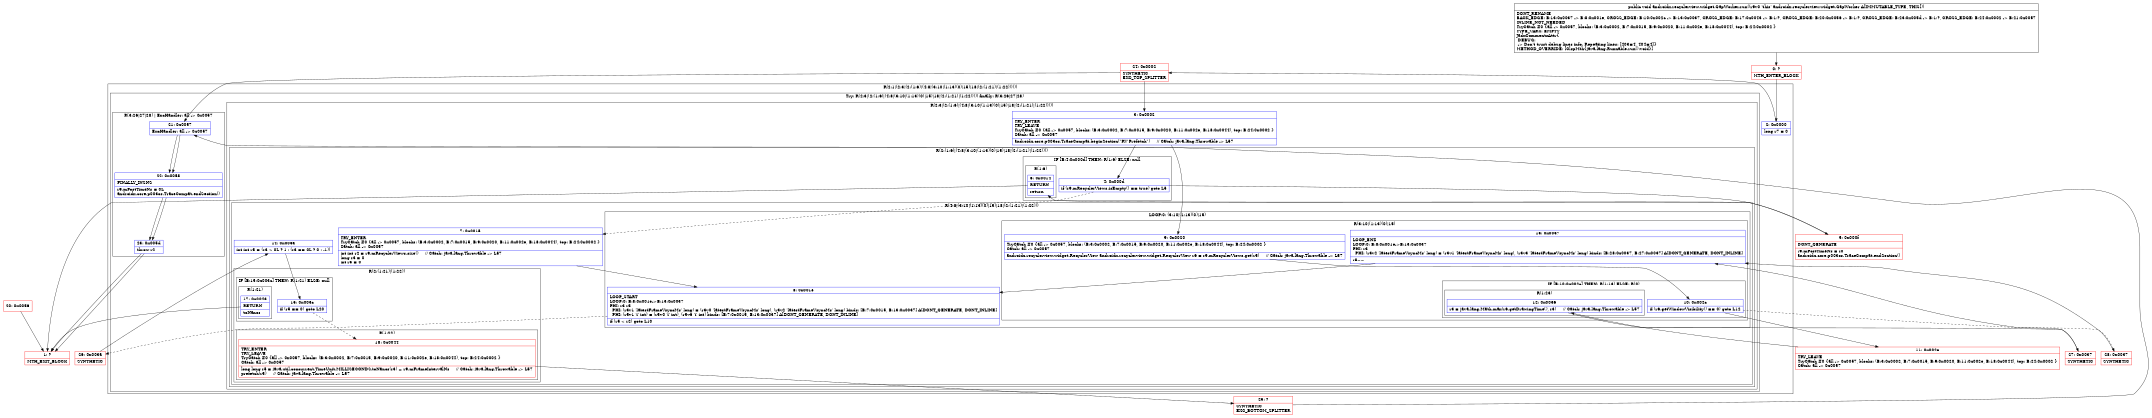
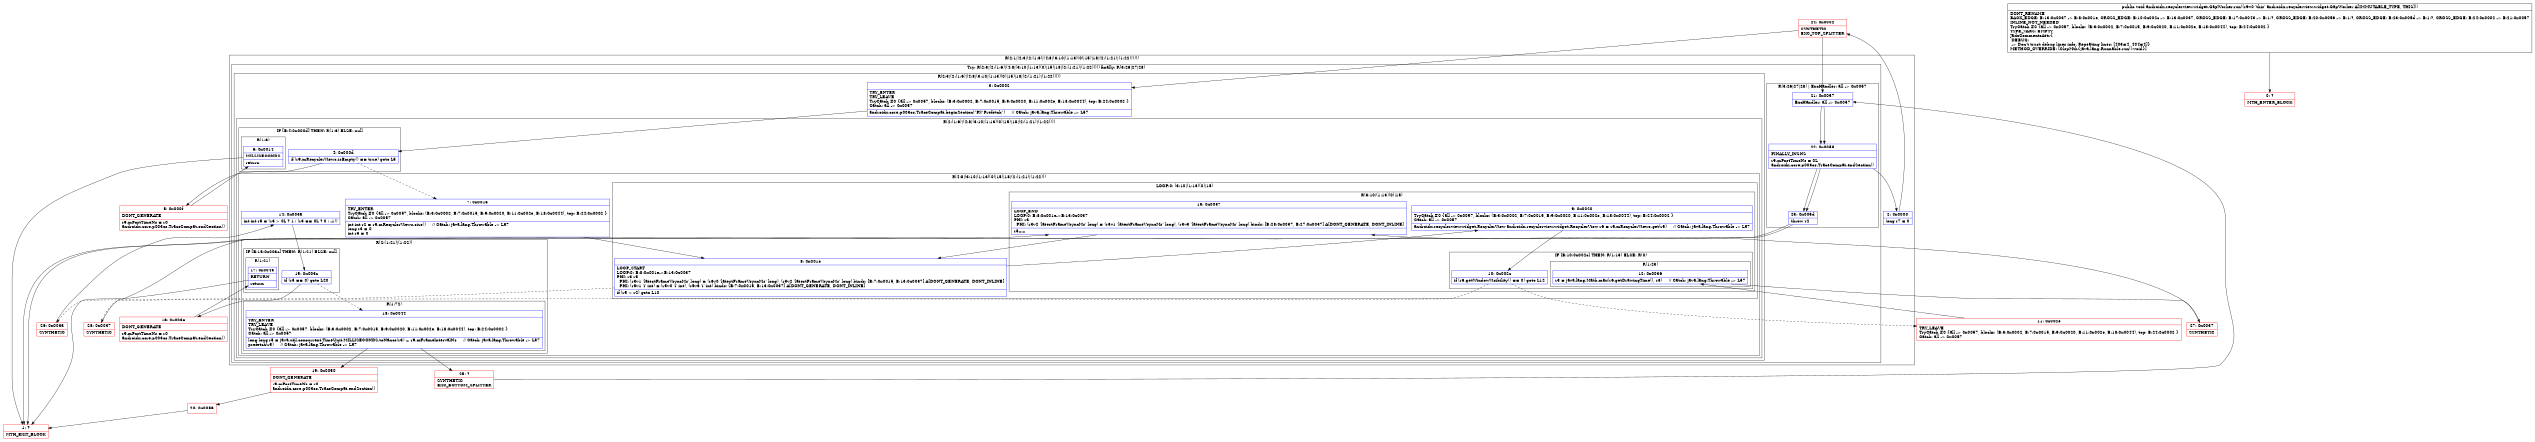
(1776, 99) -> (1889, 186)
(1040, 185) -> (263, 156)
(1182, 190) -> (1241, 251)
(252, 313) -> (257, 284)
none -> (173, 329)
(1804, 330) -> (1711, 317)
(387, 333) -> (394, 304)
(387, 358) -> (394, 329)
none -> (324, 380)
